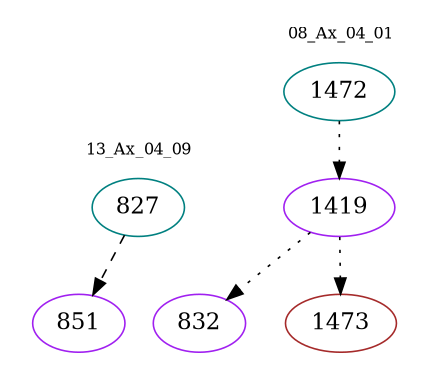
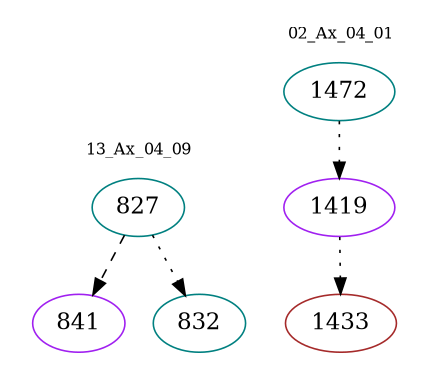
(341, 35) -> (341, 35)
(282, 255) -> (165, 258)
(79, 323) -> (79, 323)
(199, 323) -> (199, 323)
(341, 323) -> (341, 323)
